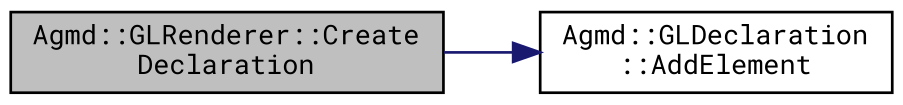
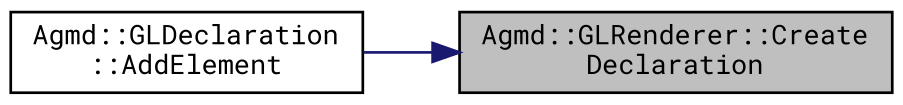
(478, 52) -> (398, 52)
